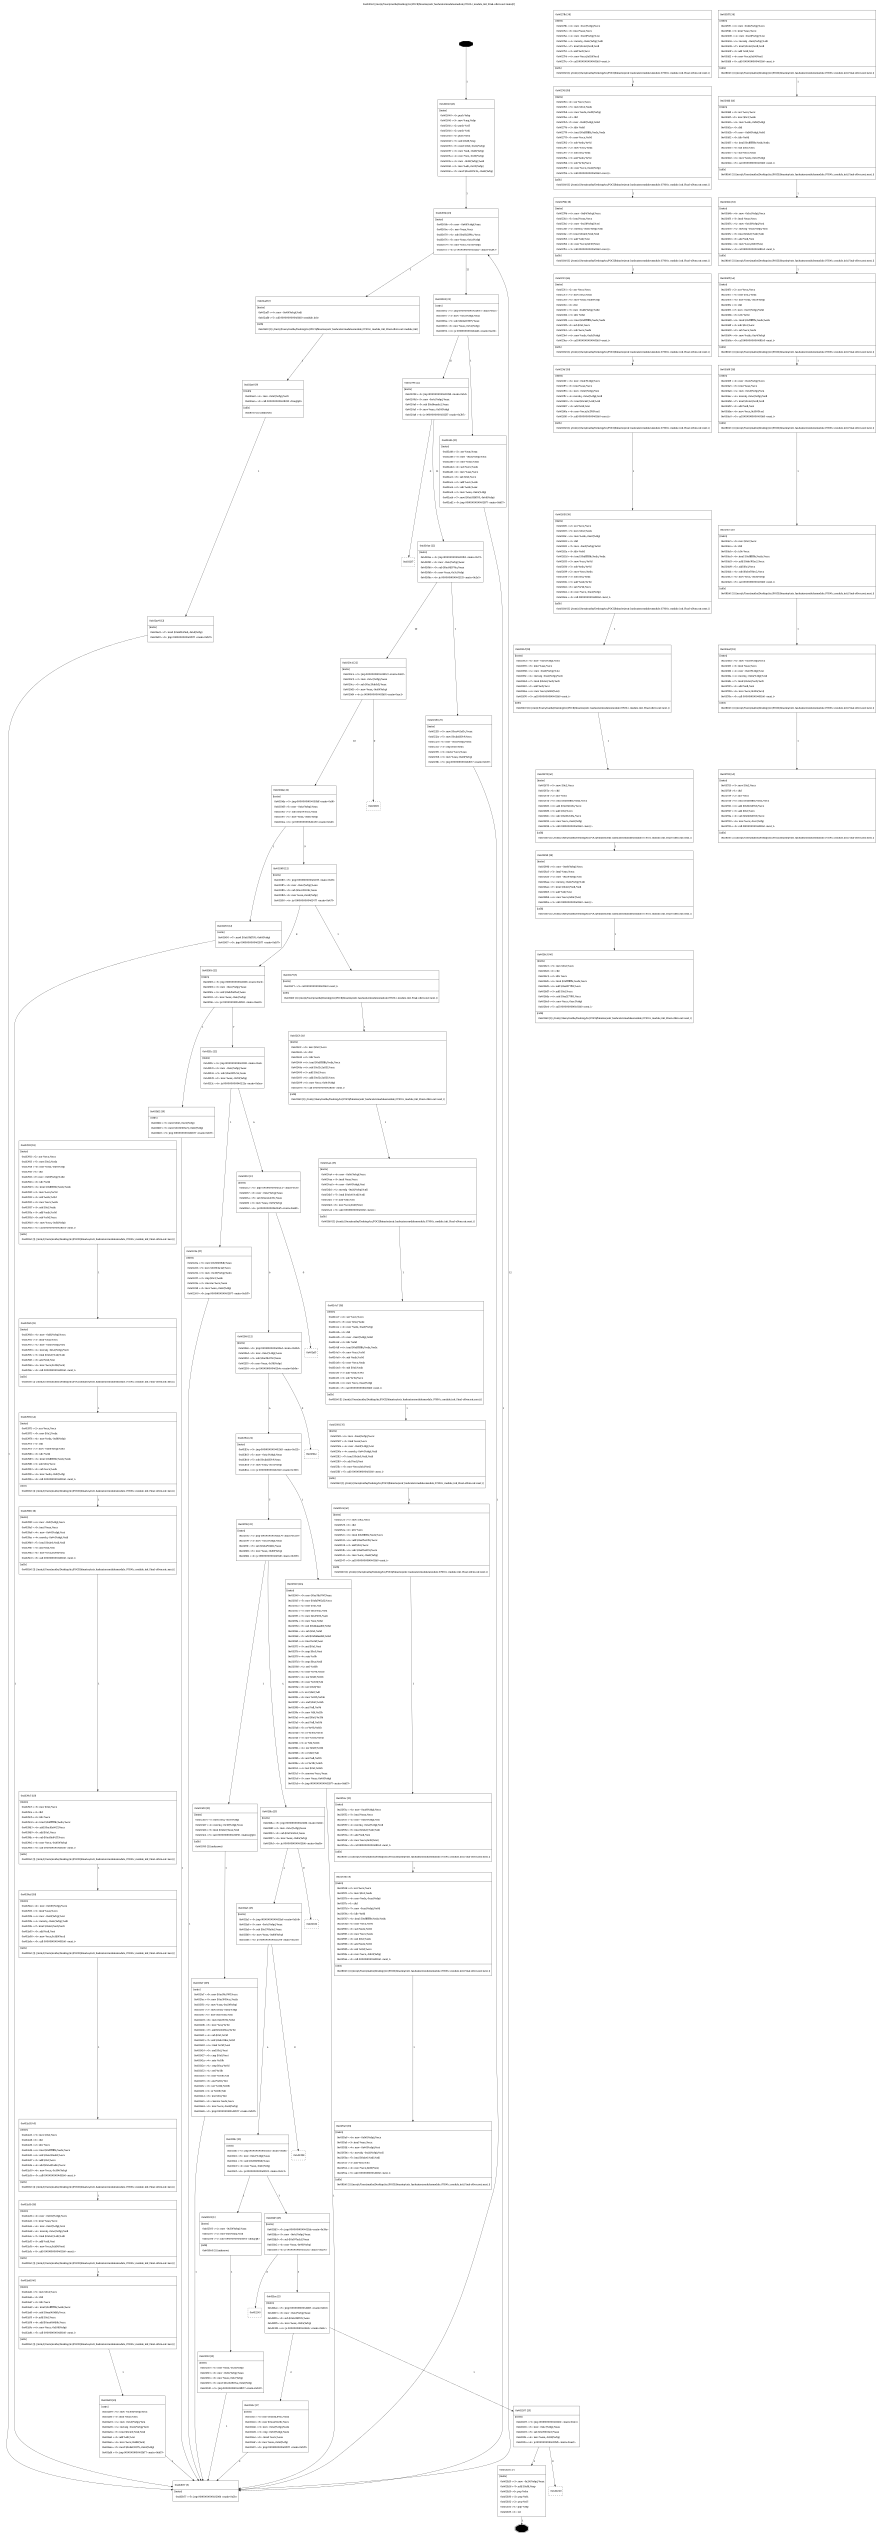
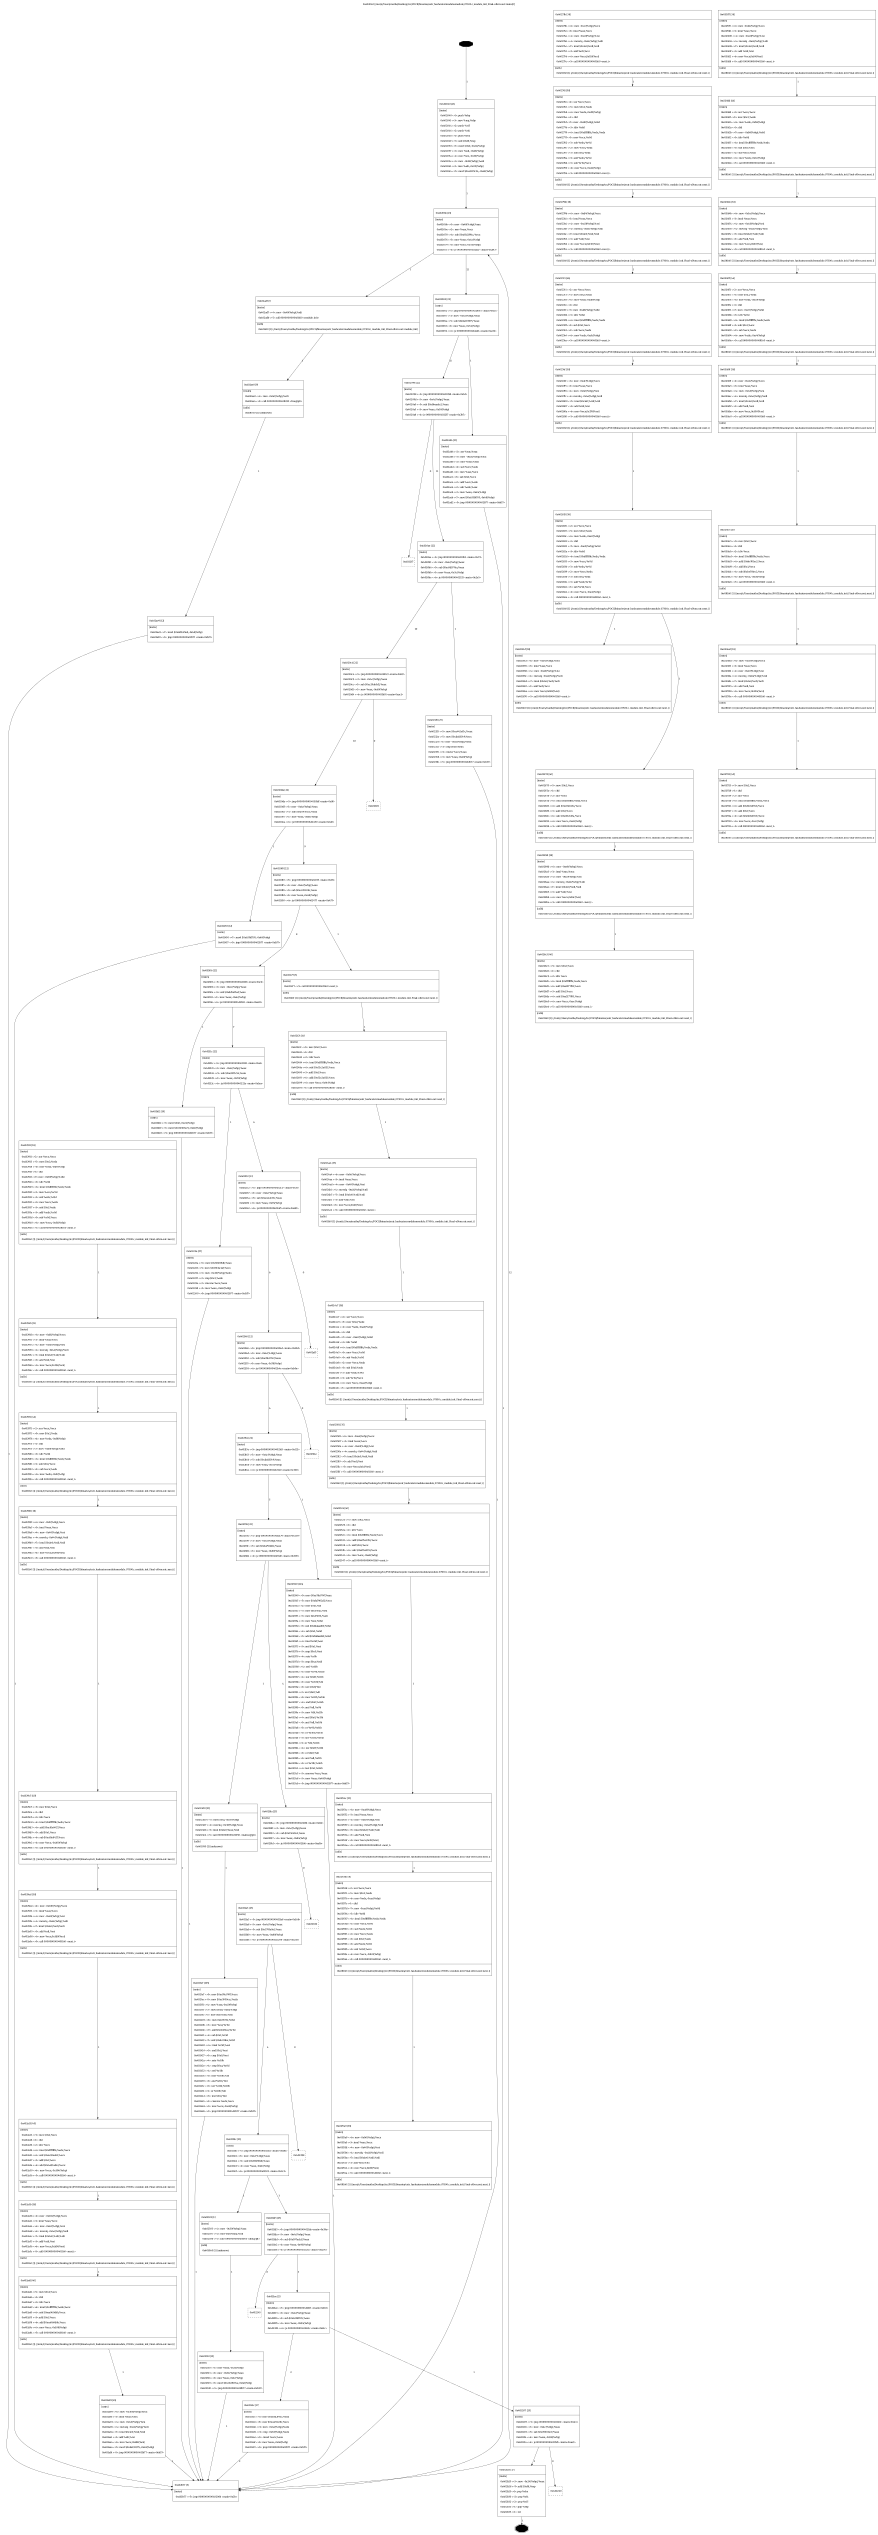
(603, 740) -> (677, 693)
(281, 1875) -> none
